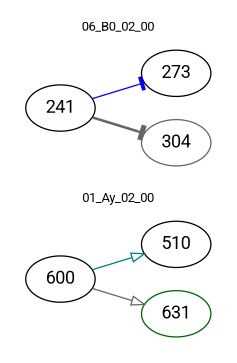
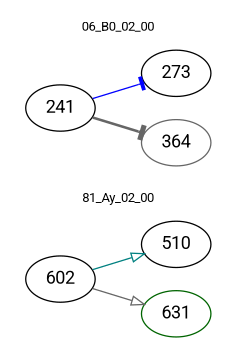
(176, 143) -> (176, 143)
(118, 199) -> (118, 199)
(60, 279) -> (60, 279)
